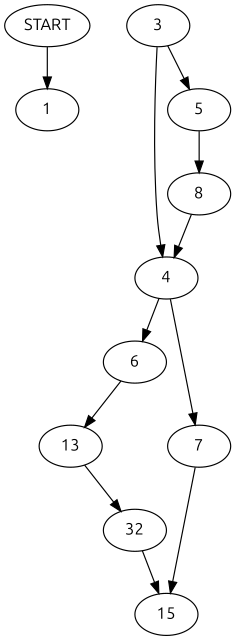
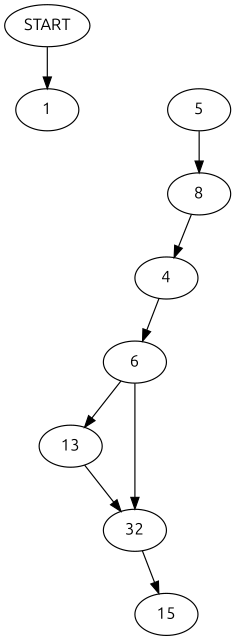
(158, 26) -> none
none -> (135, 440)
(199, 446) -> none
